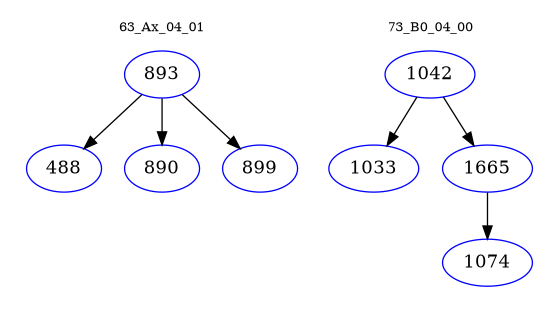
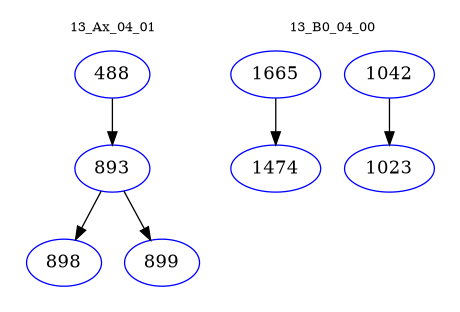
(162, 28) -> (113, 28)
(431, 28) -> (333, 28)
(455, 116) -> none
(118, 117) -> (112, 115)
(162, 169) -> (64, 263)
(374, 169) -> (389, 169)
(487, 263) -> (276, 169)
